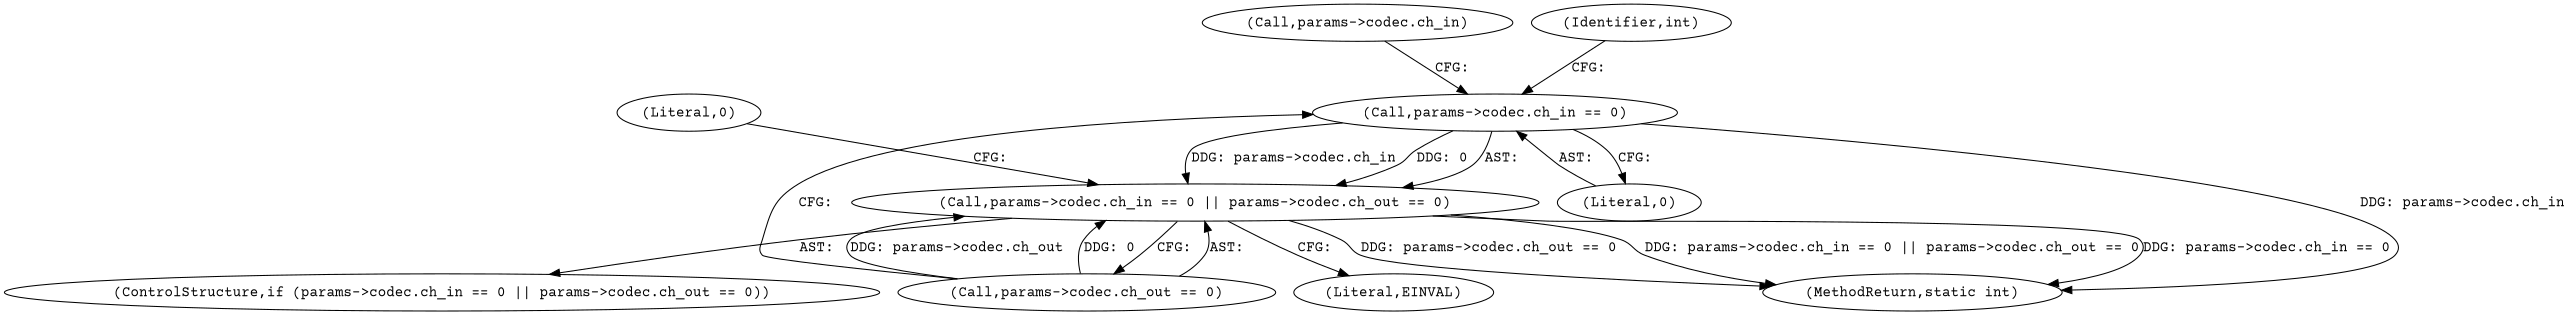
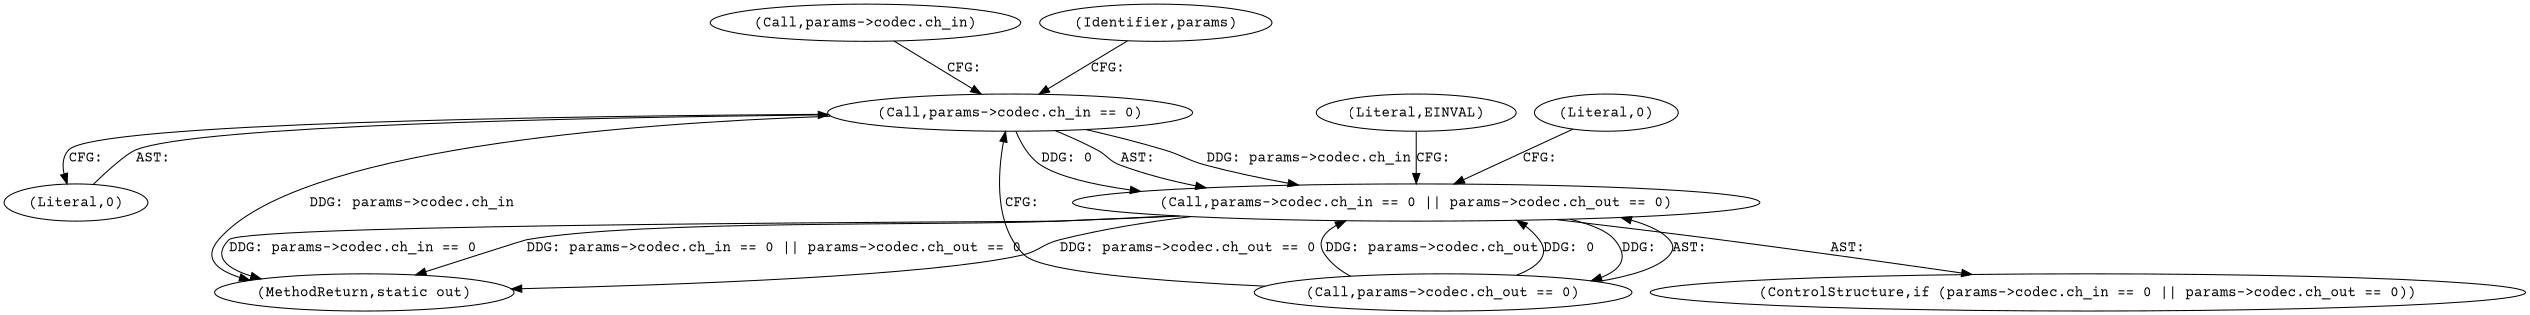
(1631, 23) -> (1156, 23)
(1179, 247) -> (1644, 247)
(1283, 248) -> (1416, 152)
(1912, 292) -> (364, 292)
